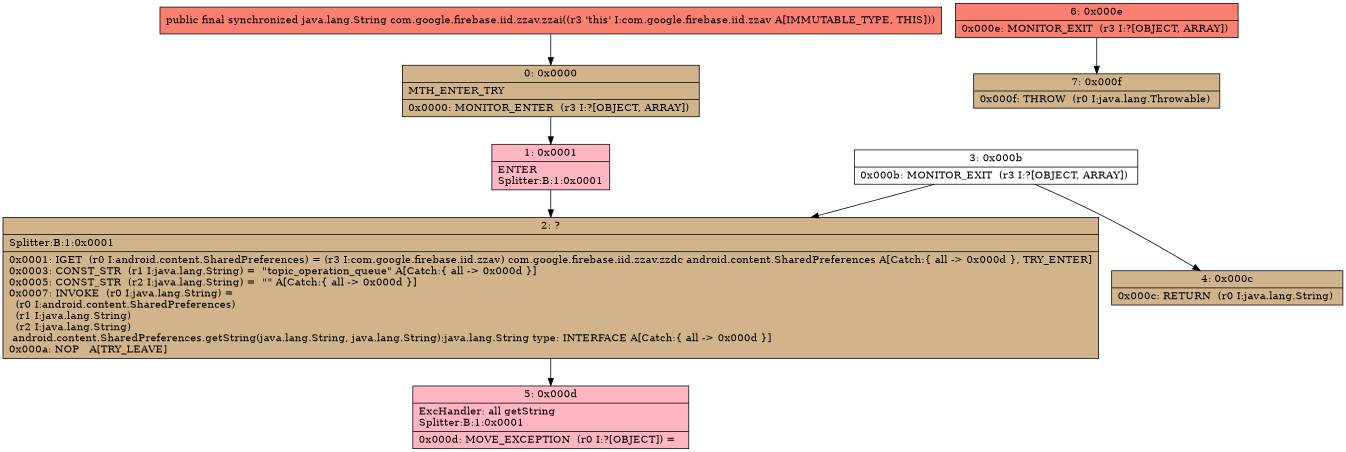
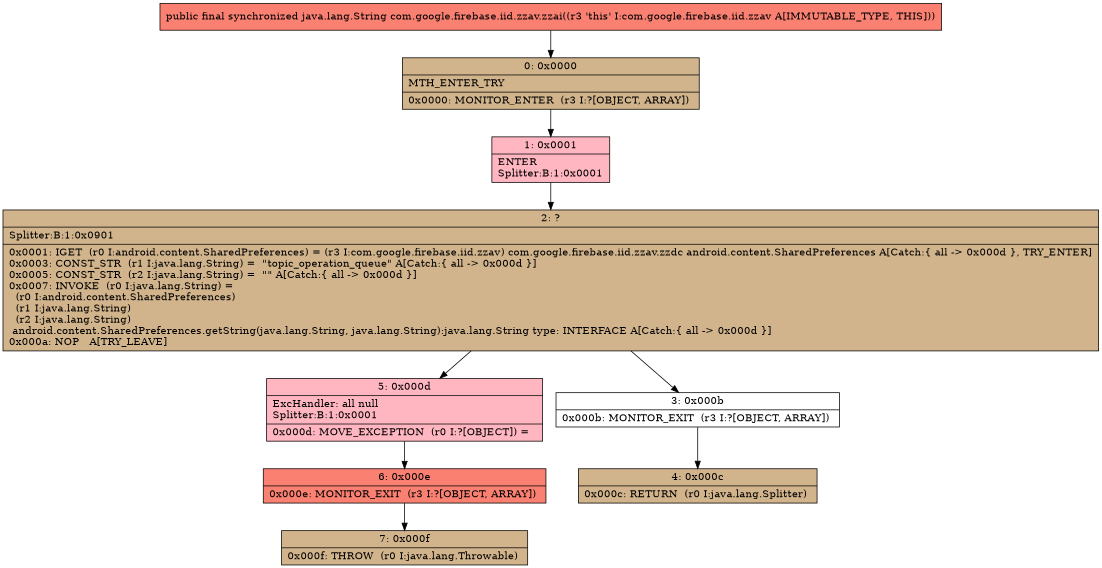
(876, 200) -> (652, 369)
(62, 243) -> (62, 235)
(1227, 296) -> (698, 494)
(487, 411) -> (326, 404)
none -> (405, 451)
